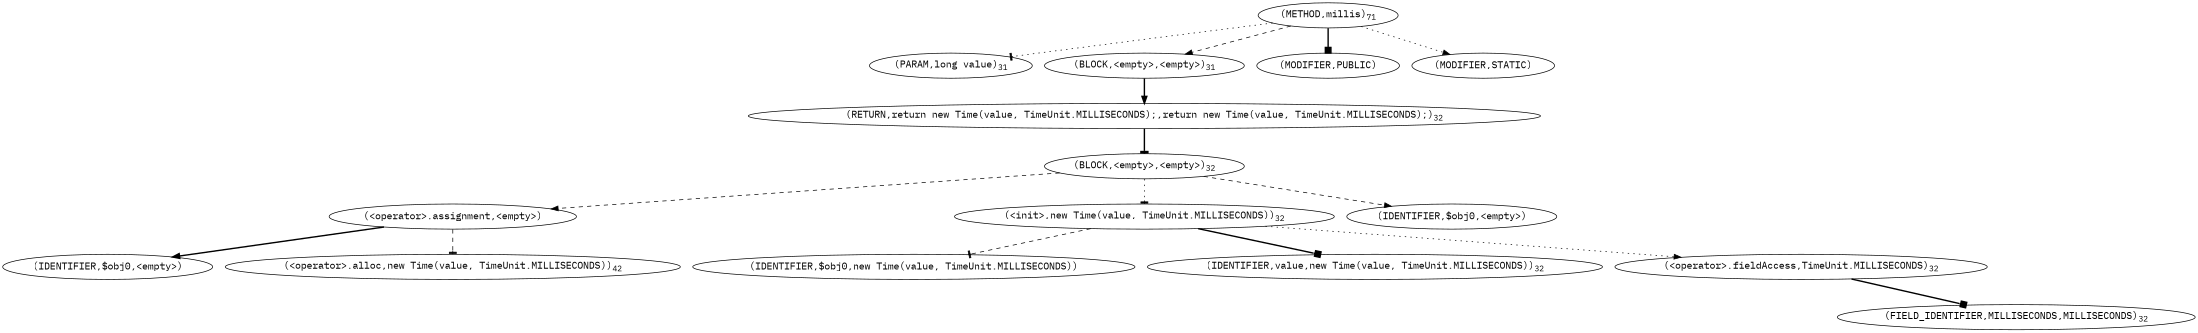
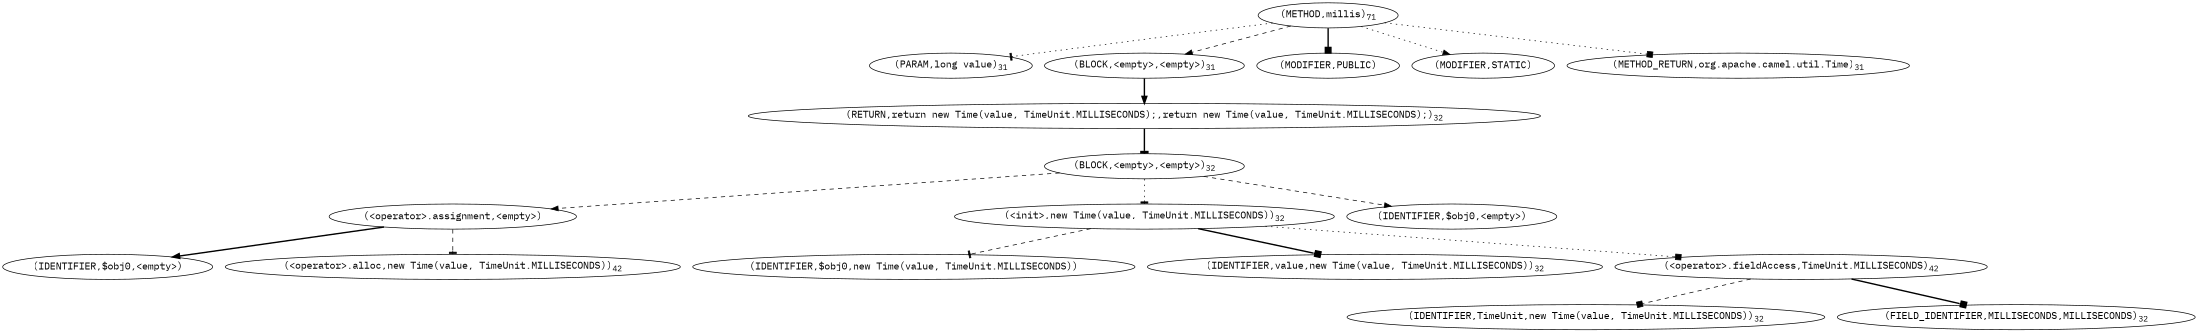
none -> (1738, 66)
(1470, 241) -> (1470, 241)
(1934, 266) -> (1934, 266)
none -> (1586, 317)
